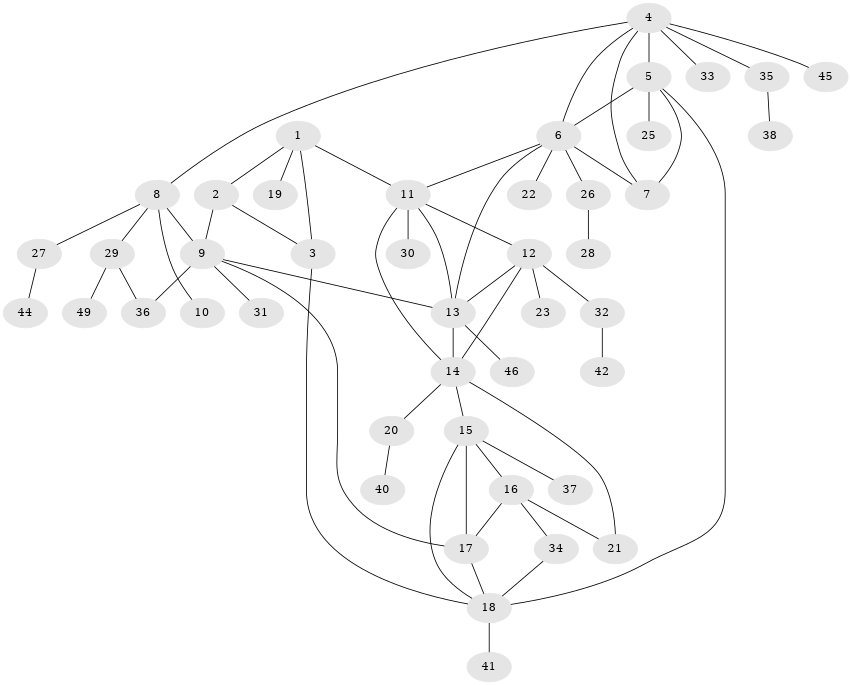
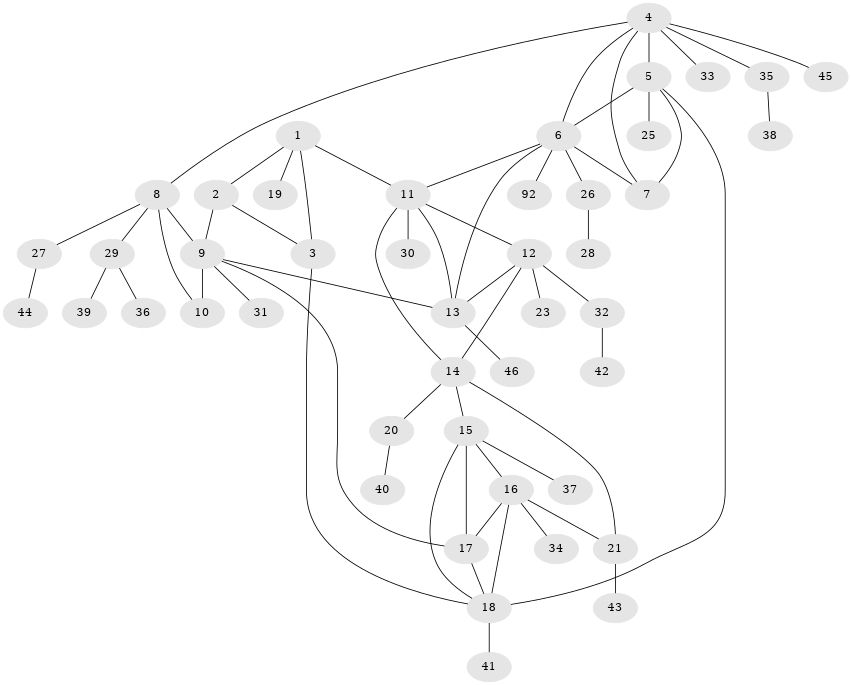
(529, 195) -> (529, 195)
(173, 283) -> (202, 284)
(84, 313) -> (84, 313)
(453, 343) -> none
(523, 579) -> (500, 549)
none -> (615, 608)
